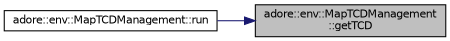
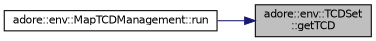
(351, 21) -> (313, 21)
